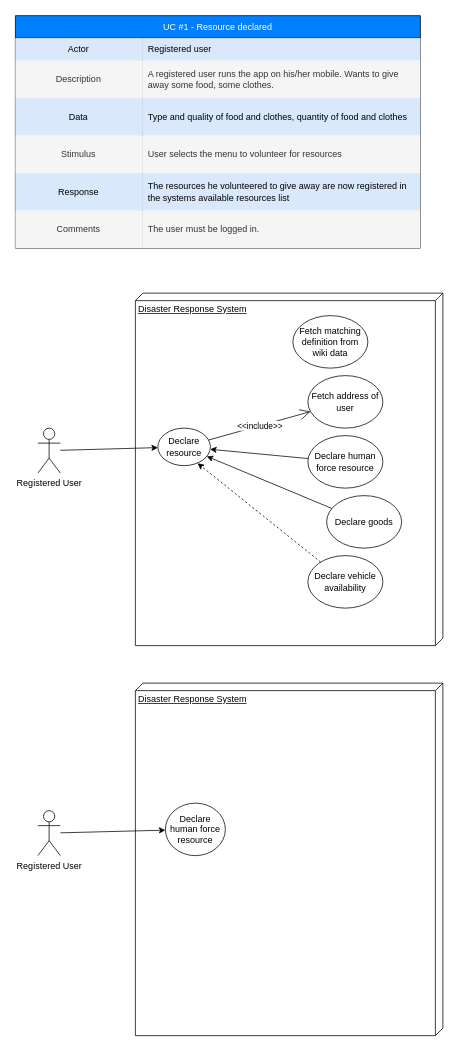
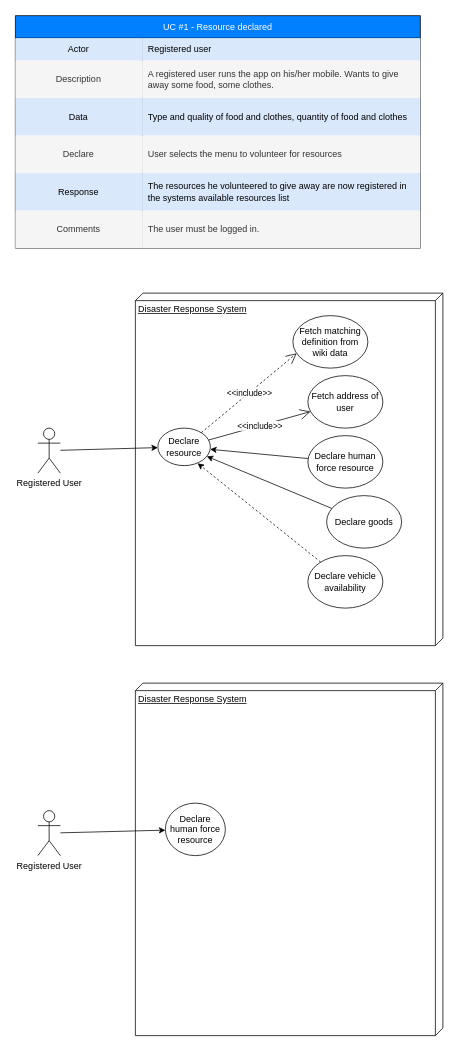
(79, 154) -> (79, 154)
none -> (248, 393)
